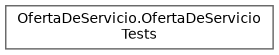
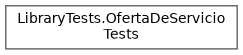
(139, 27) -> (121, 27)
